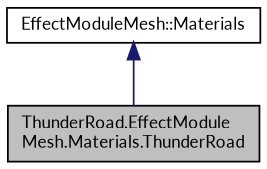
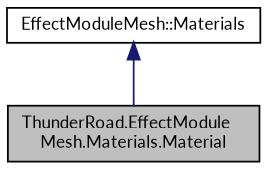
(134, 134) -> (134, 134)
